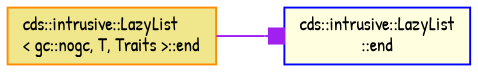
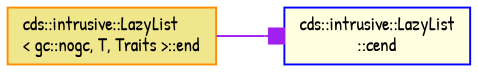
(377, 36) -> (377, 36)
